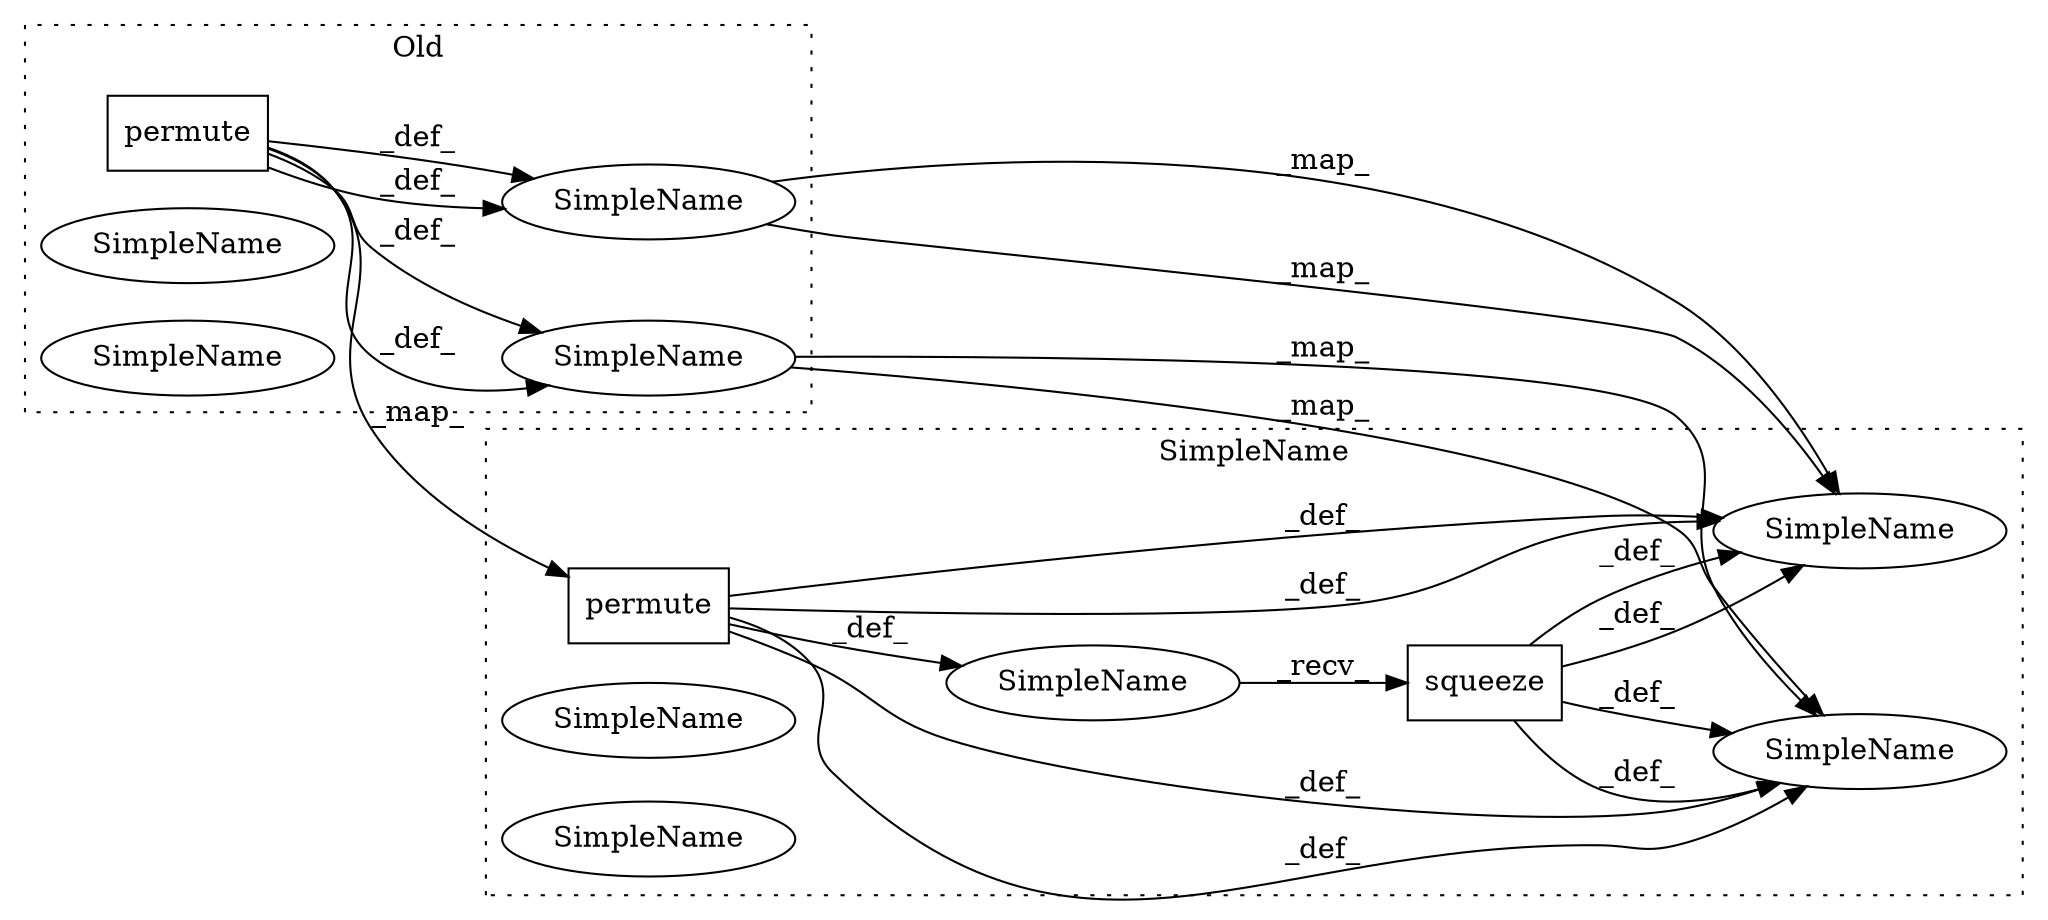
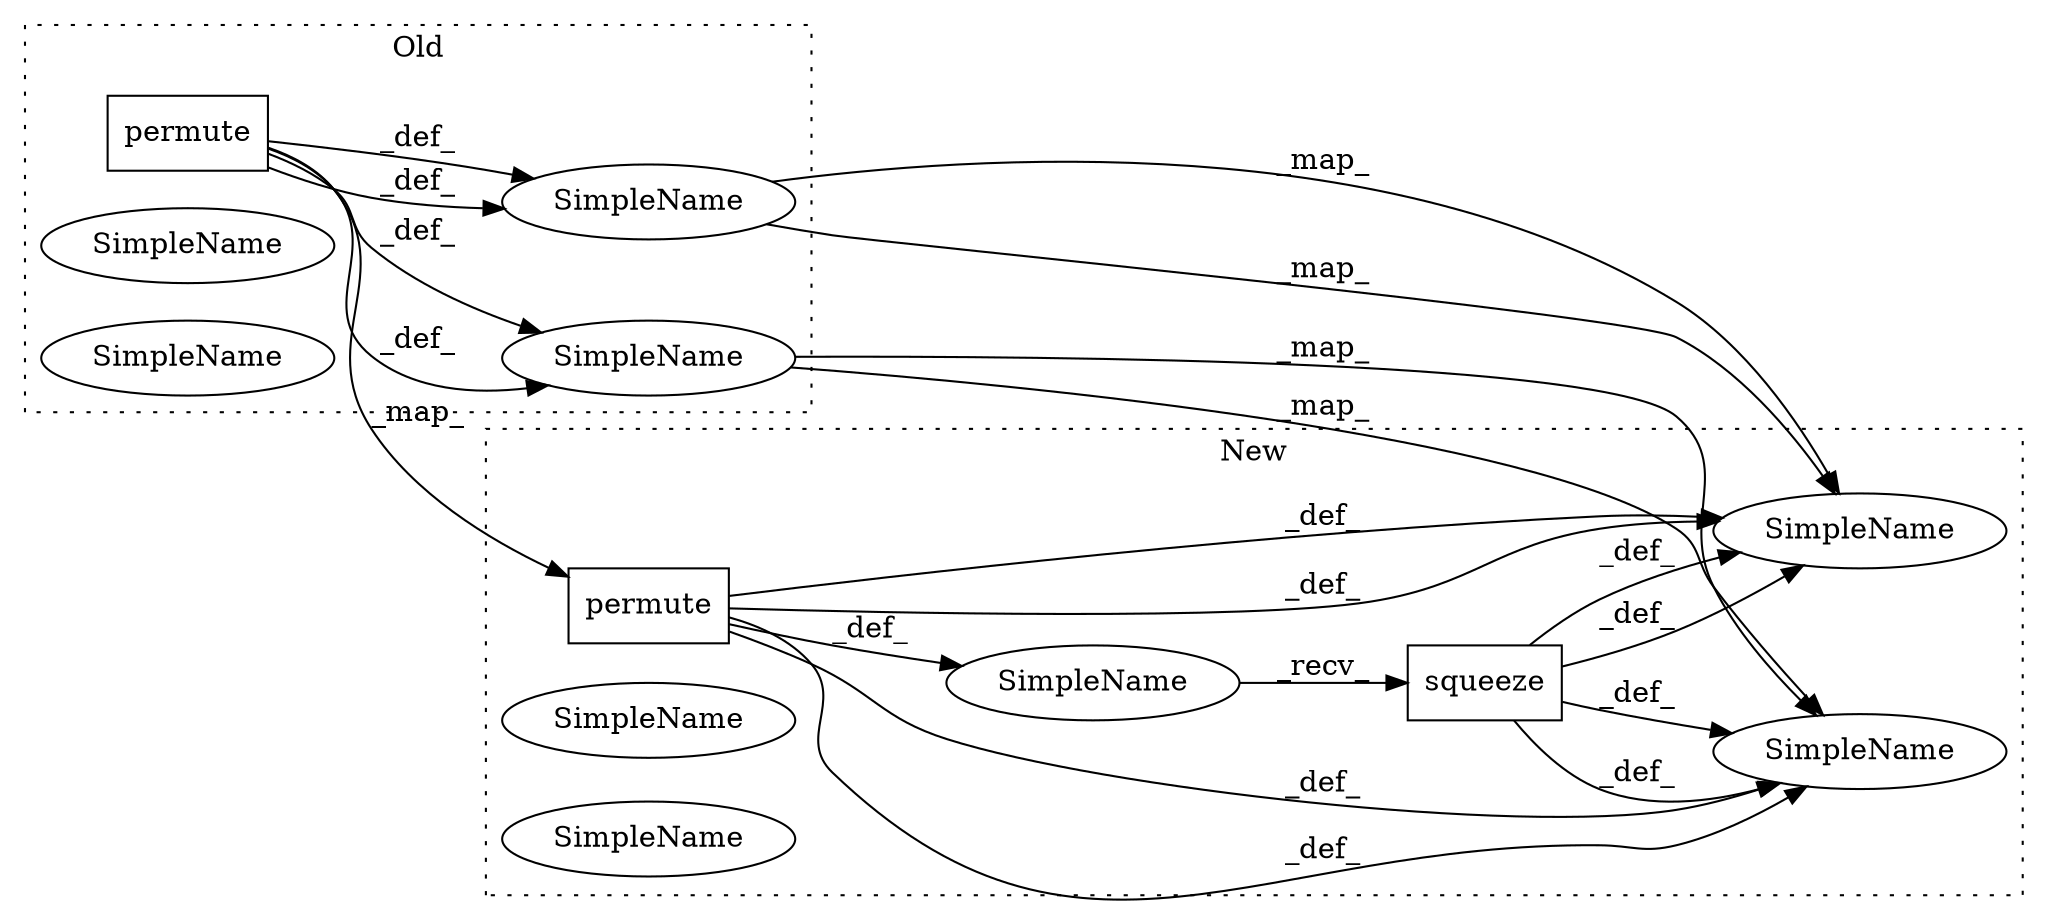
(1254, 453) -> (1254, 453)
